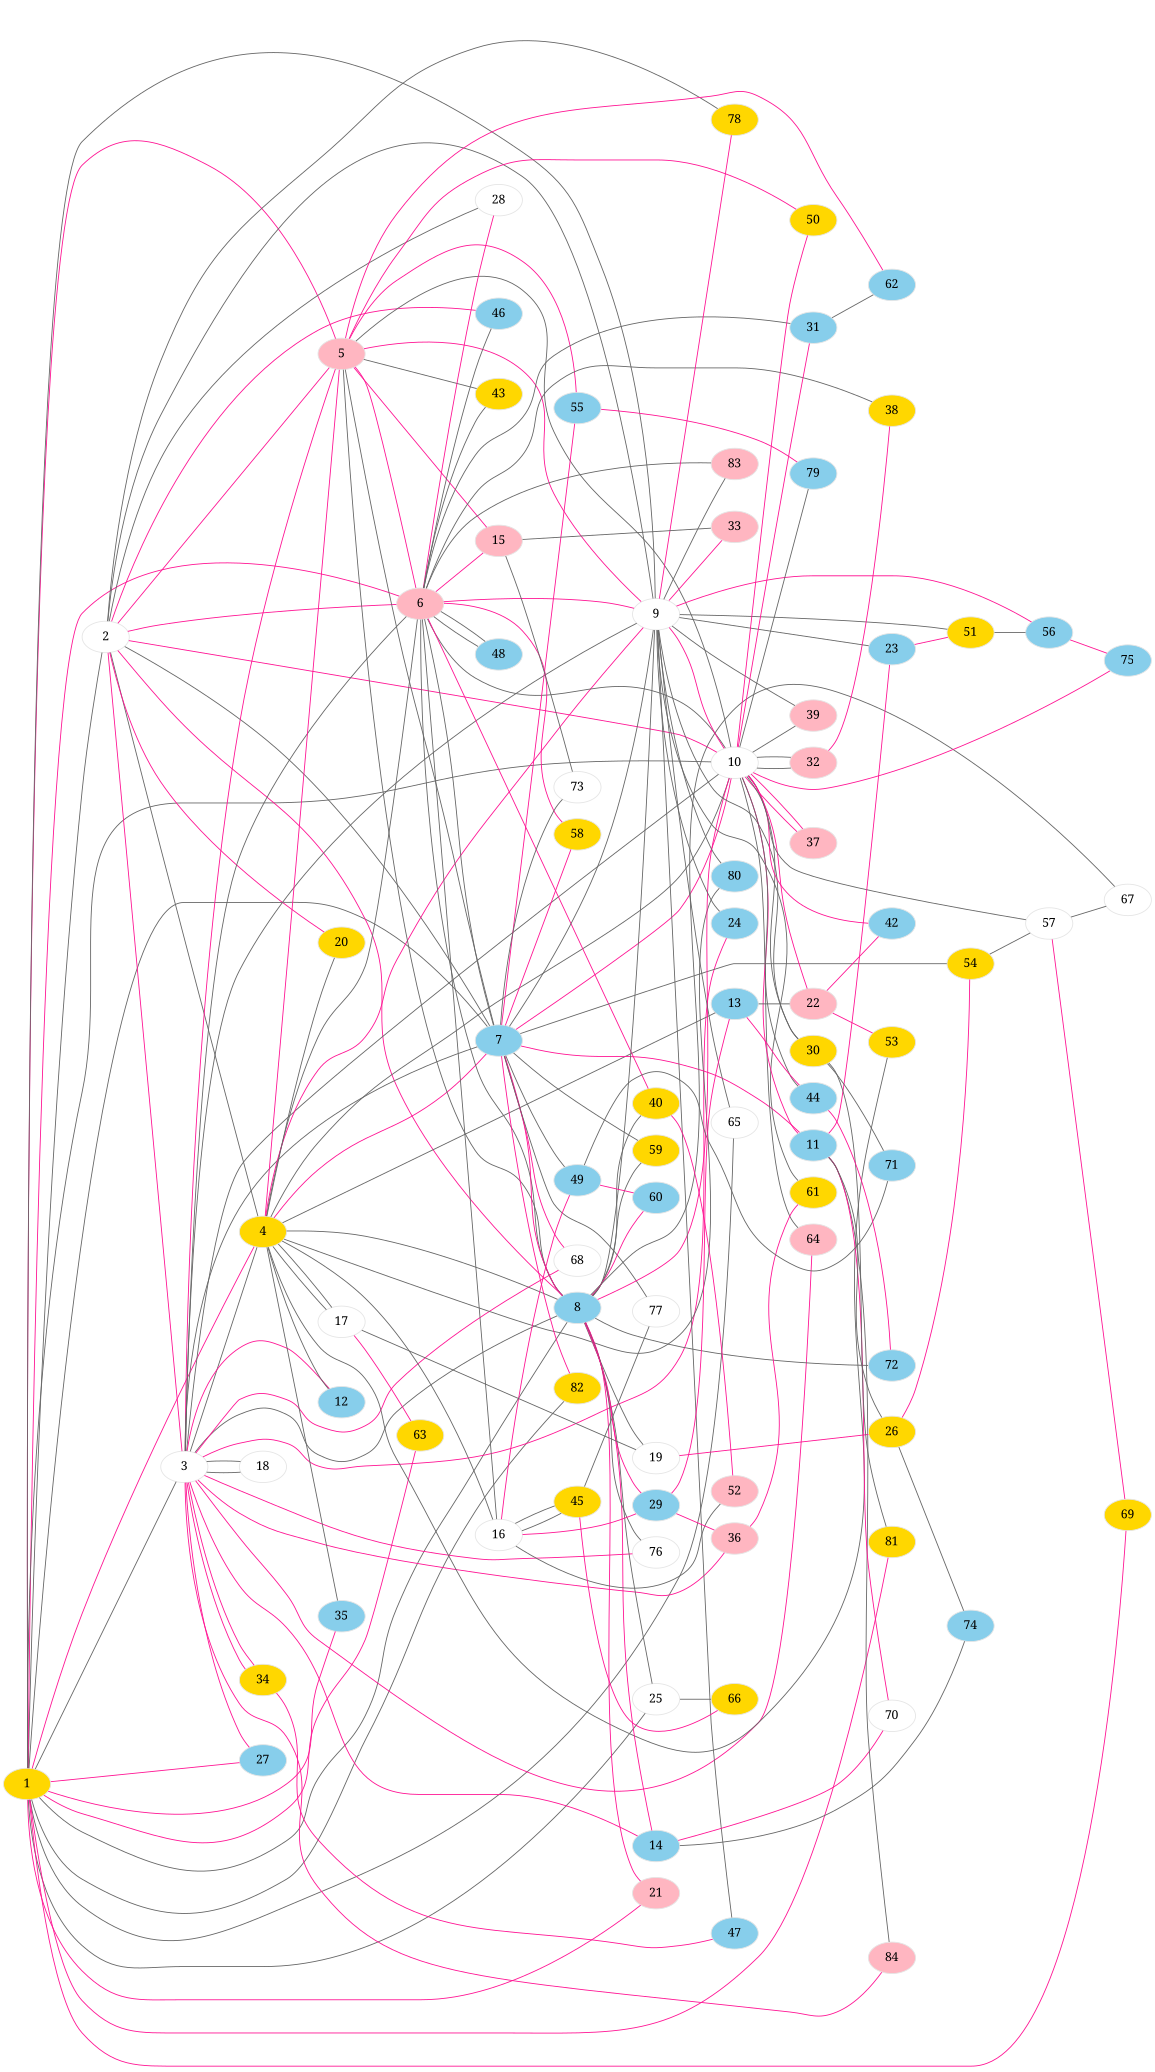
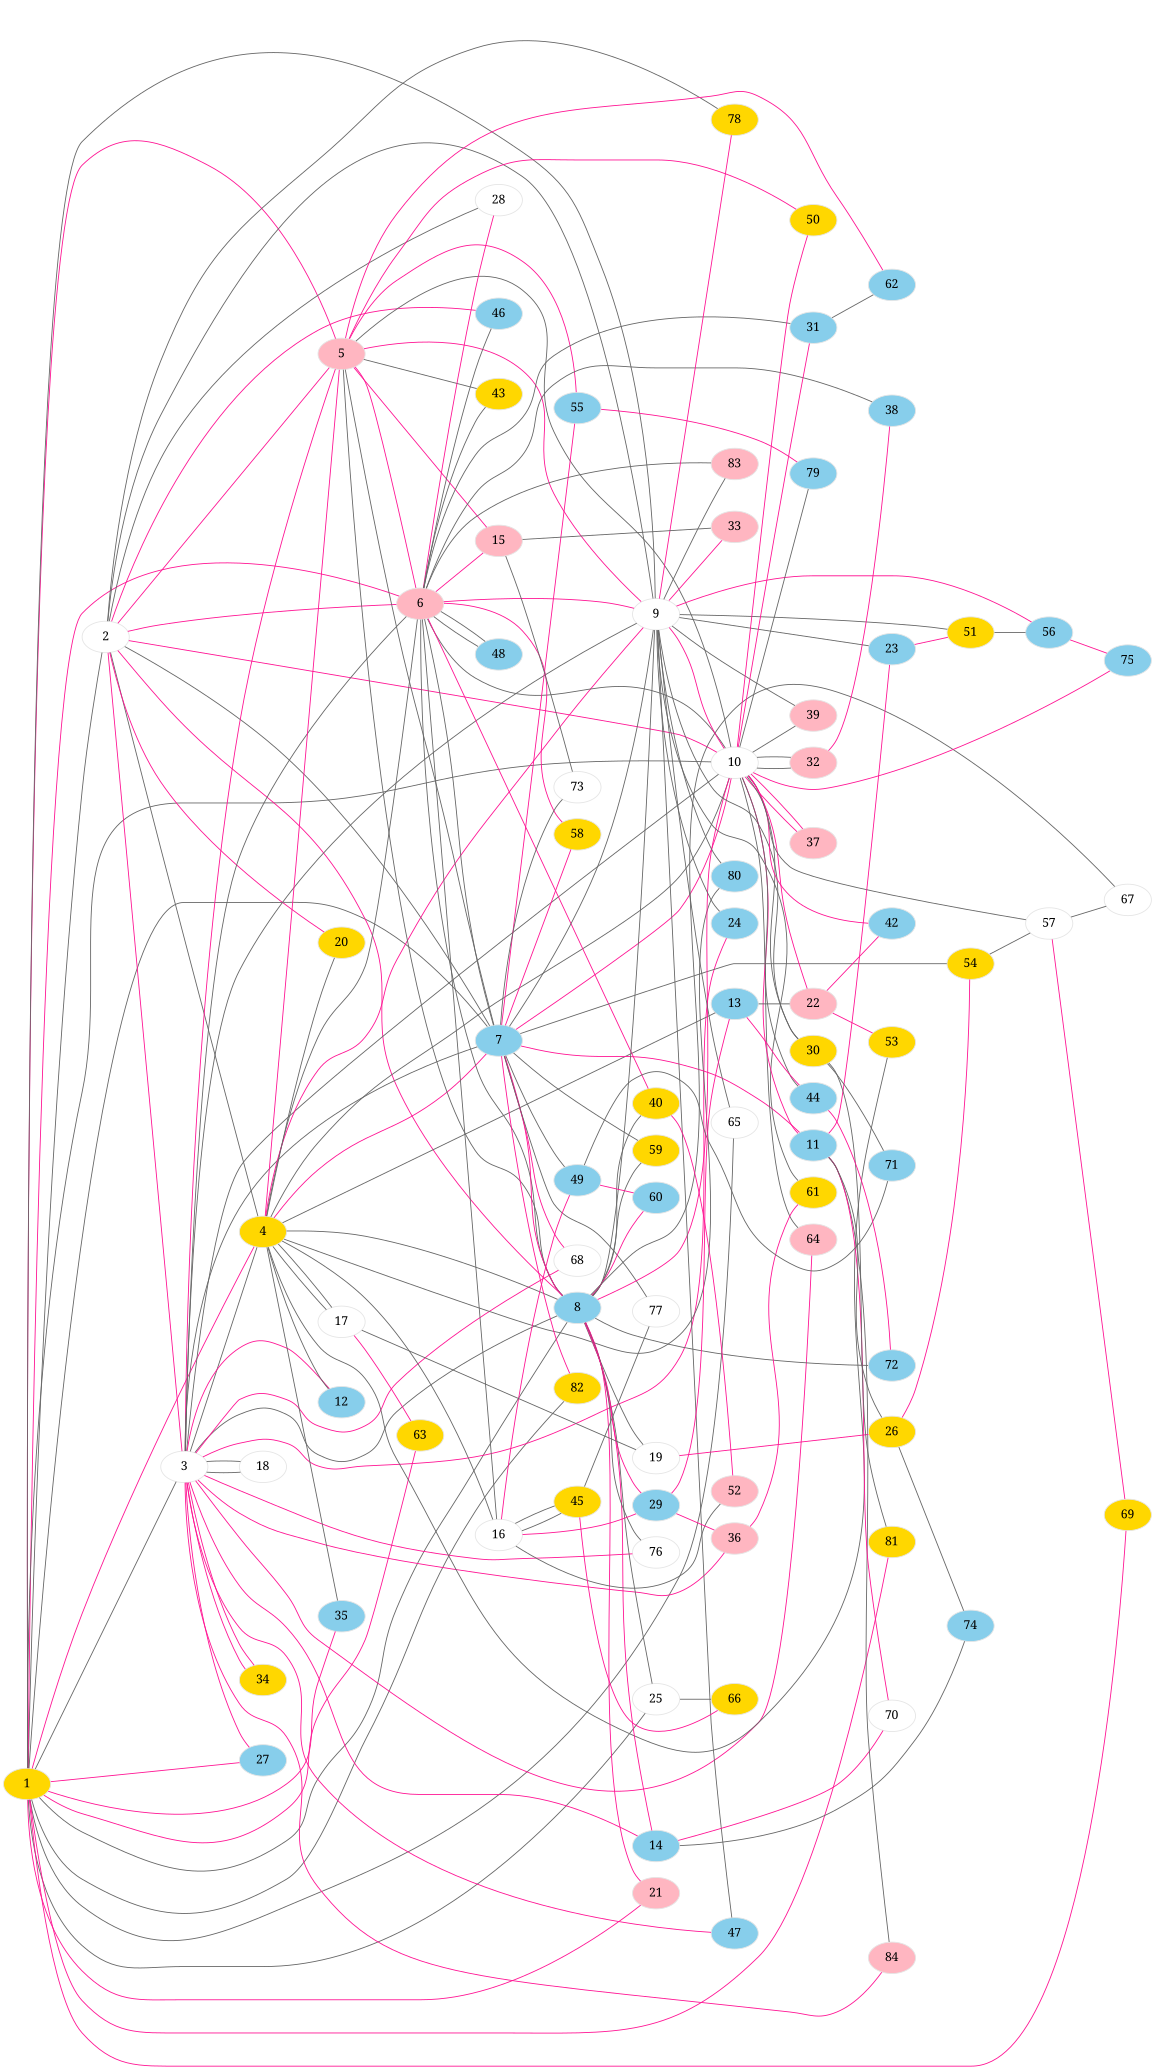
(892, 411) -> (892, 411)
(413, 1910) -> (350, 1810)
